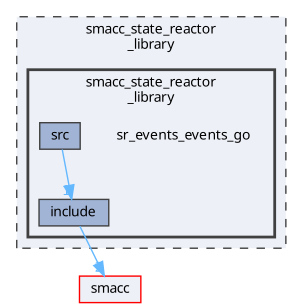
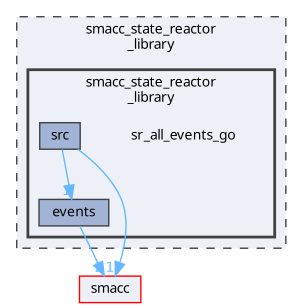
(184, 136) -> (184, 136)
none -> (121, 198)
(74, 213) -> (74, 213)
